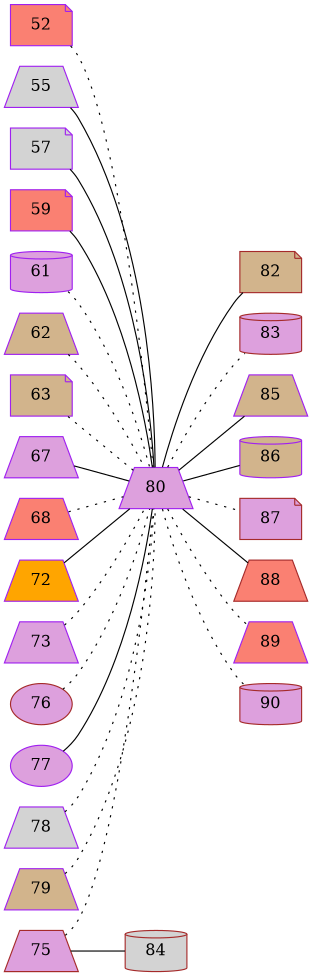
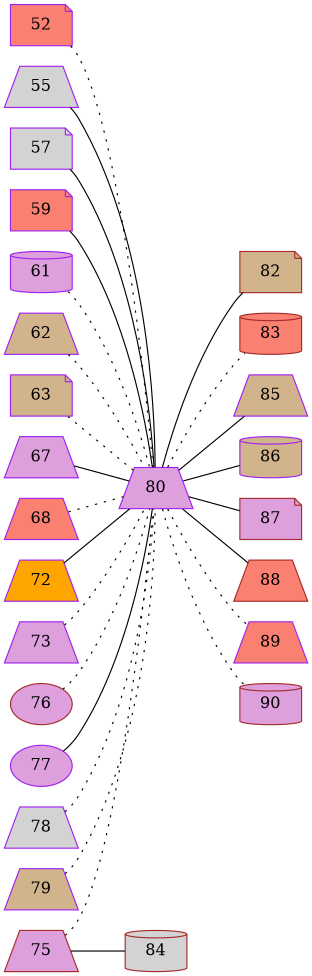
(271, 334) -> (271, 334)
(214, 504) -> (214, 504)
